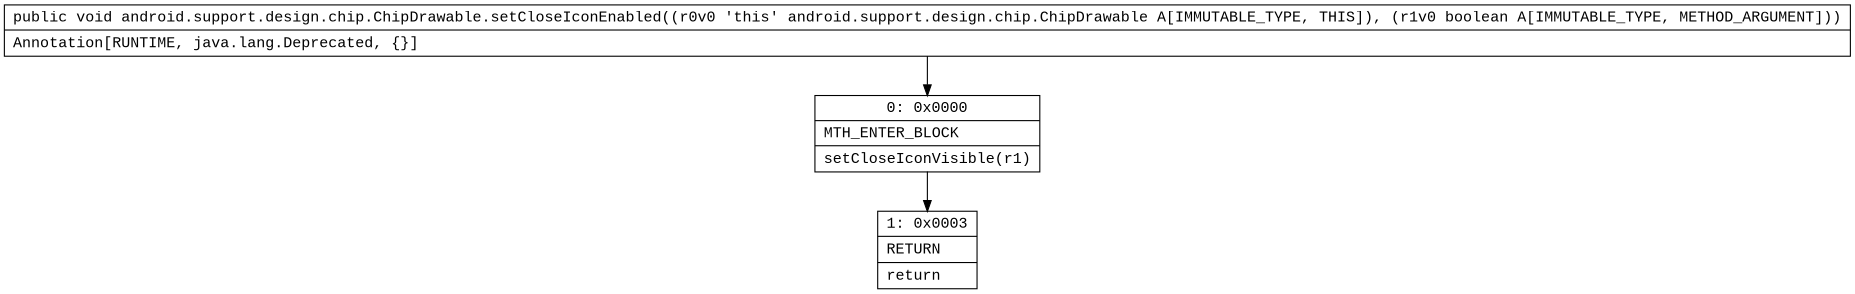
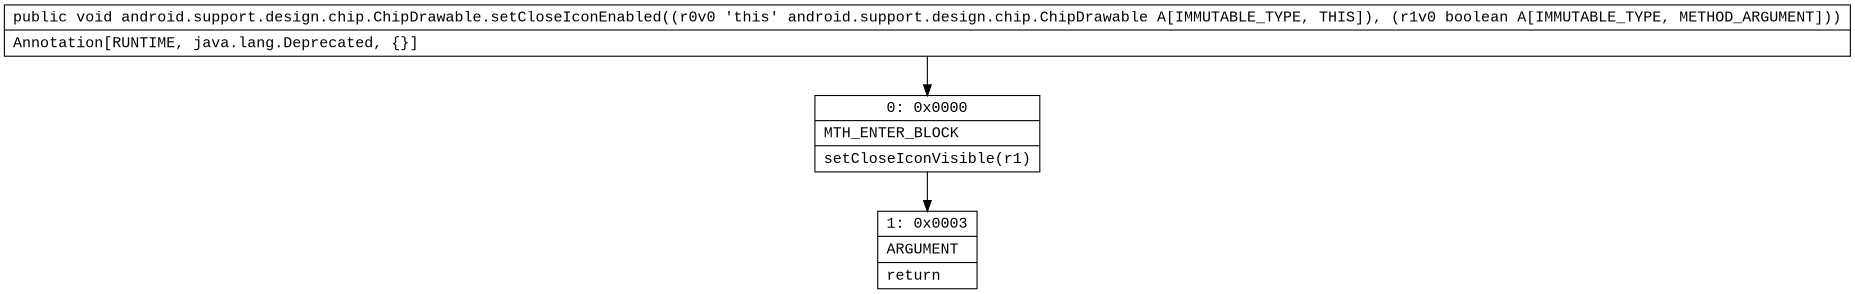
(914, 249) -> (923, 249)
